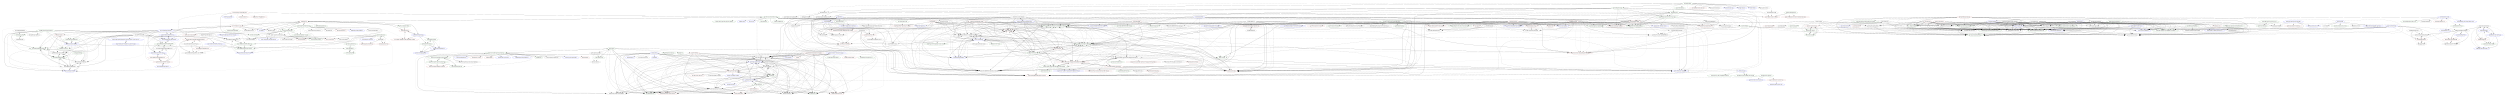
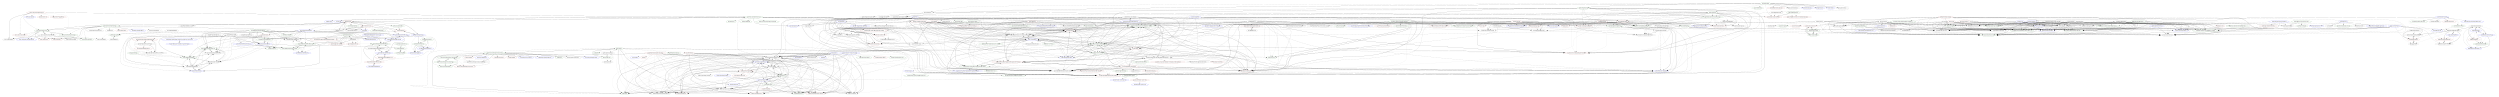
none -> (187, 26)
